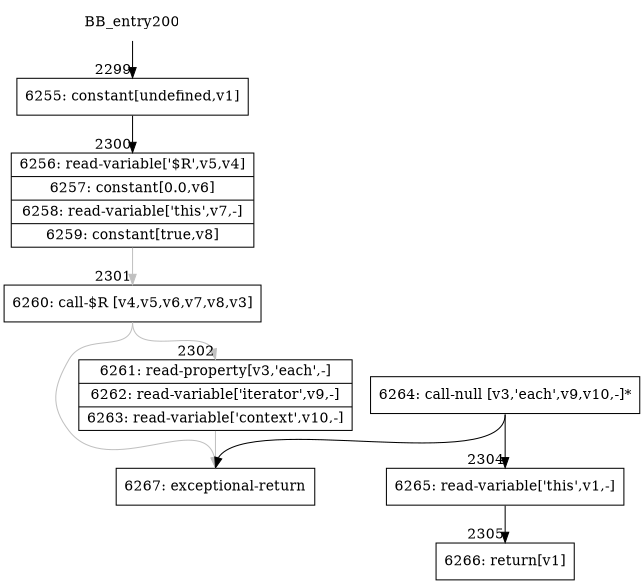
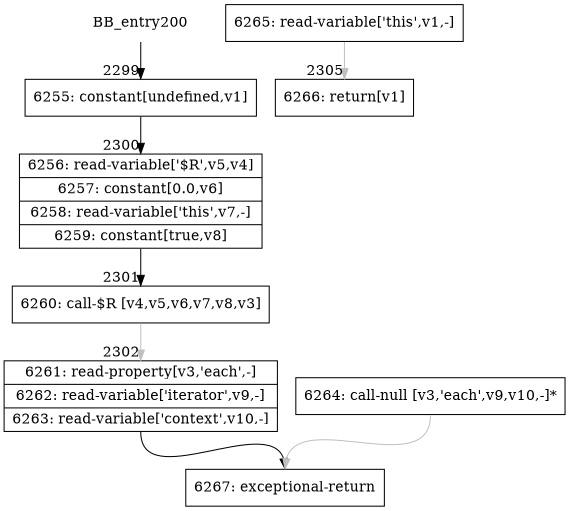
(133, 261) -> (141, 262)
(70, 432) -> none
(505, 436) -> none
(365, 441) -> (363, 443)
(215, 444) -> (208, 451)
(505, 519) -> (344, 55)
